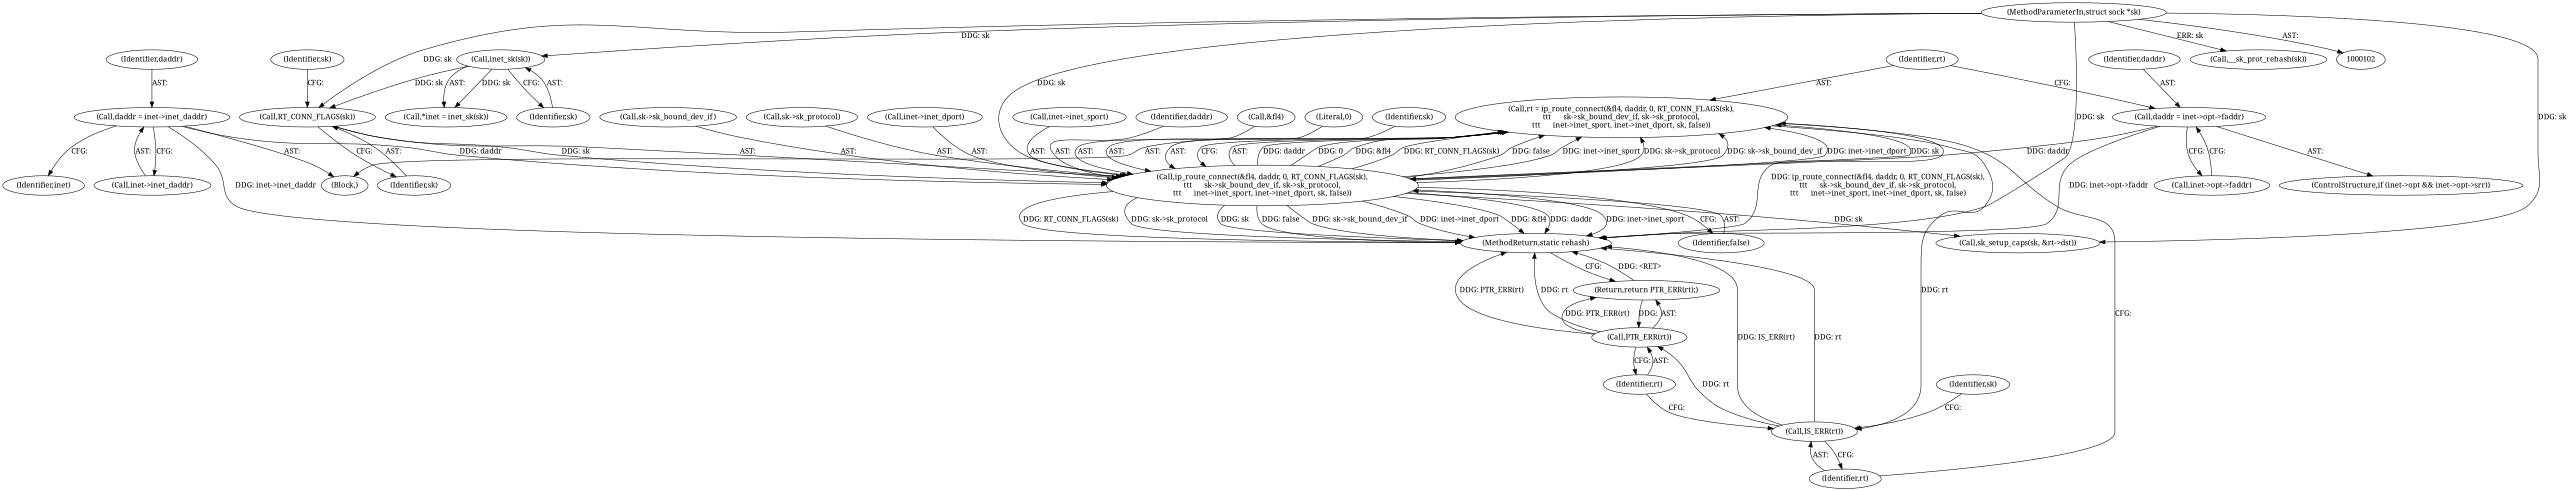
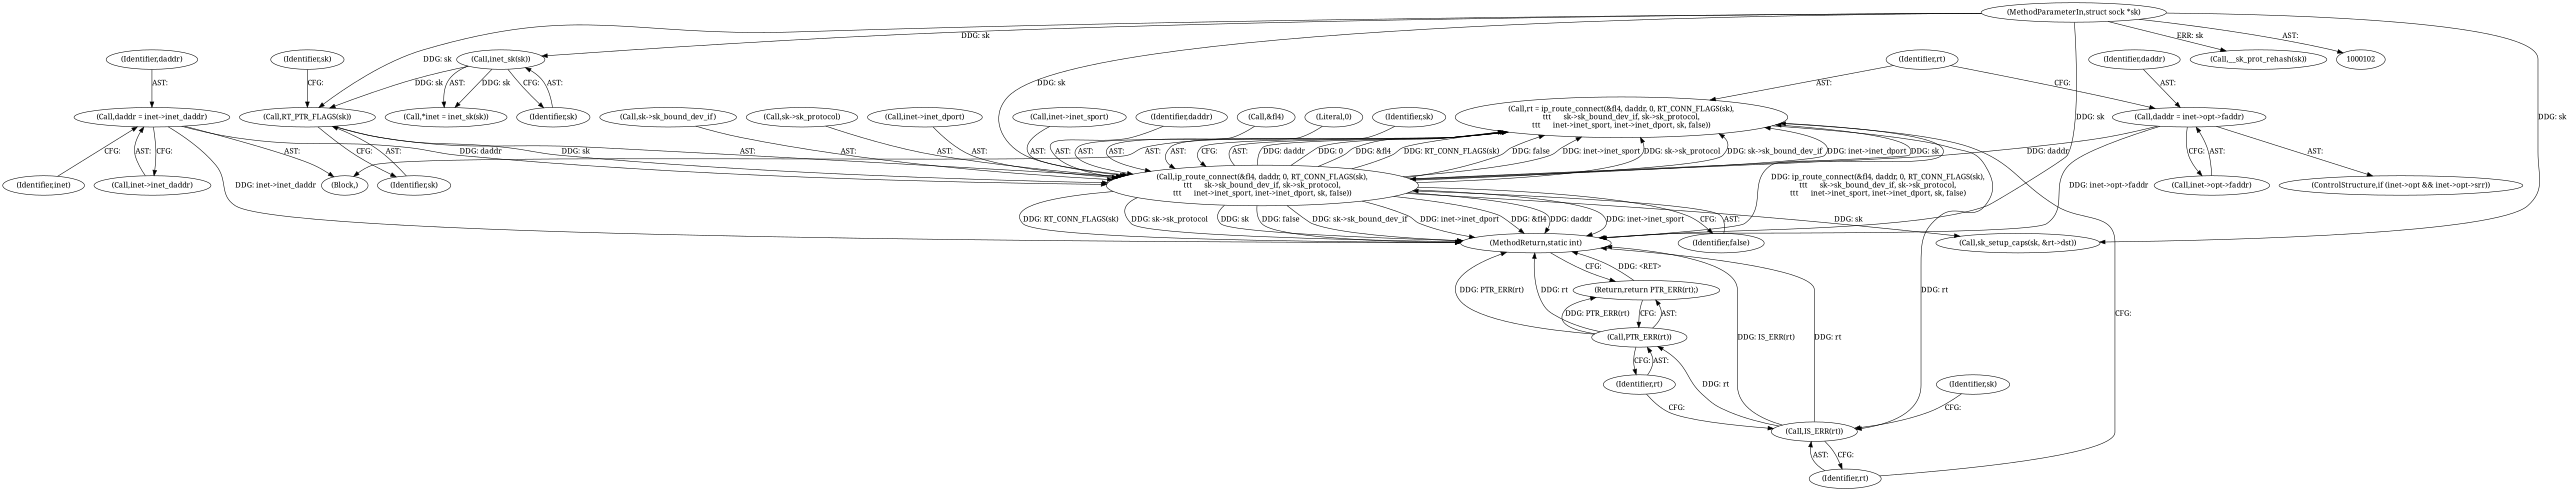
(307, 117) -> (307, 117)
(79, 142) -> (95, 153)
(2218, 151) -> (2218, 151)
(1536, 243) -> (1536, 243)
(1649, 314) -> (1649, 314)
